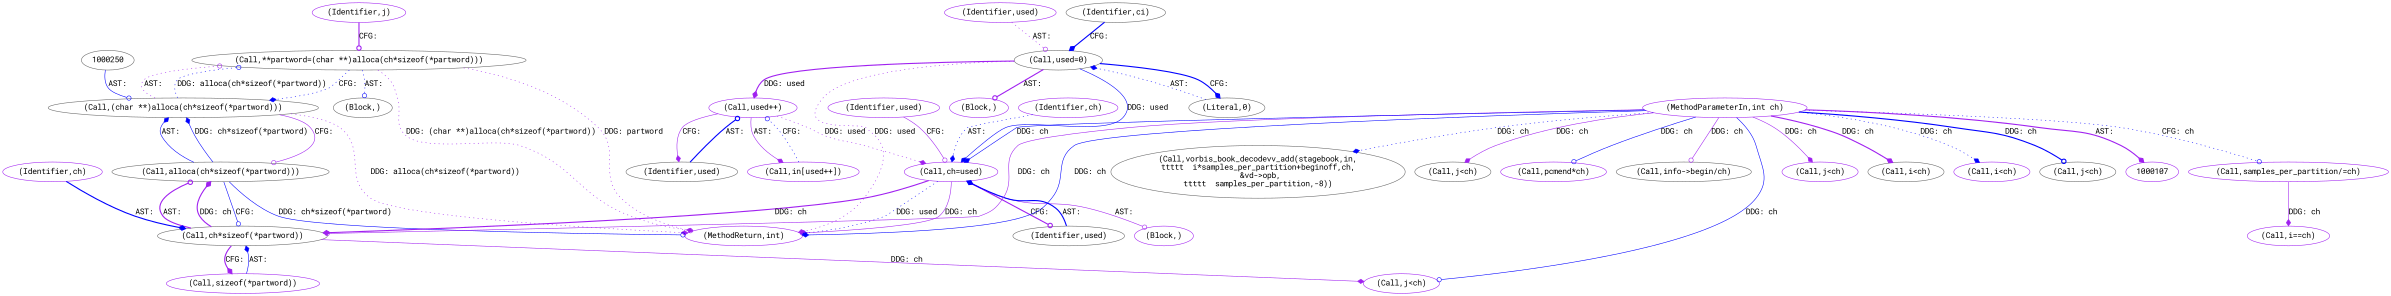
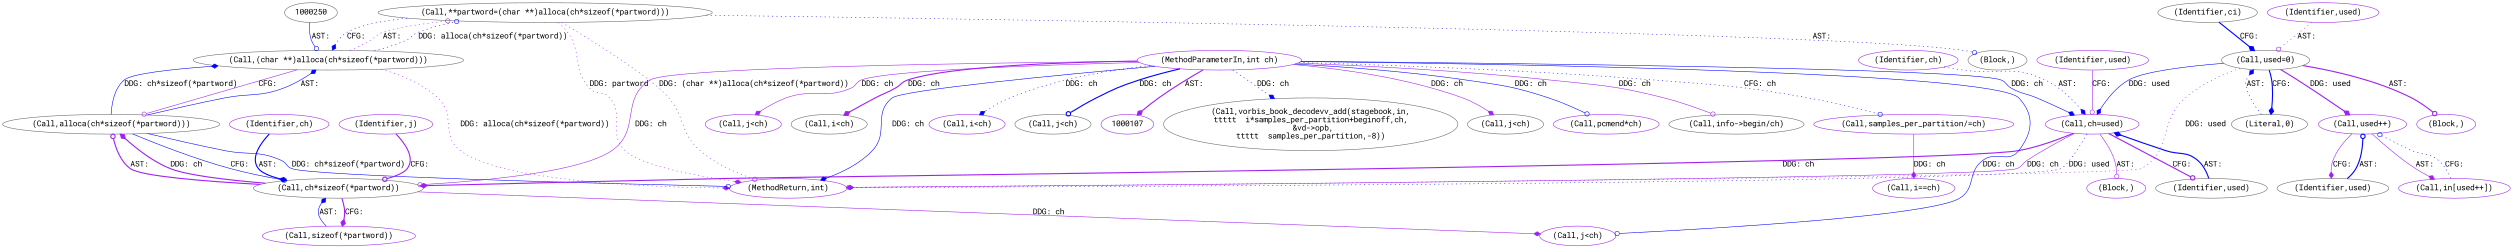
(359, 34) -> (410, 161)
(847, 142) -> none
